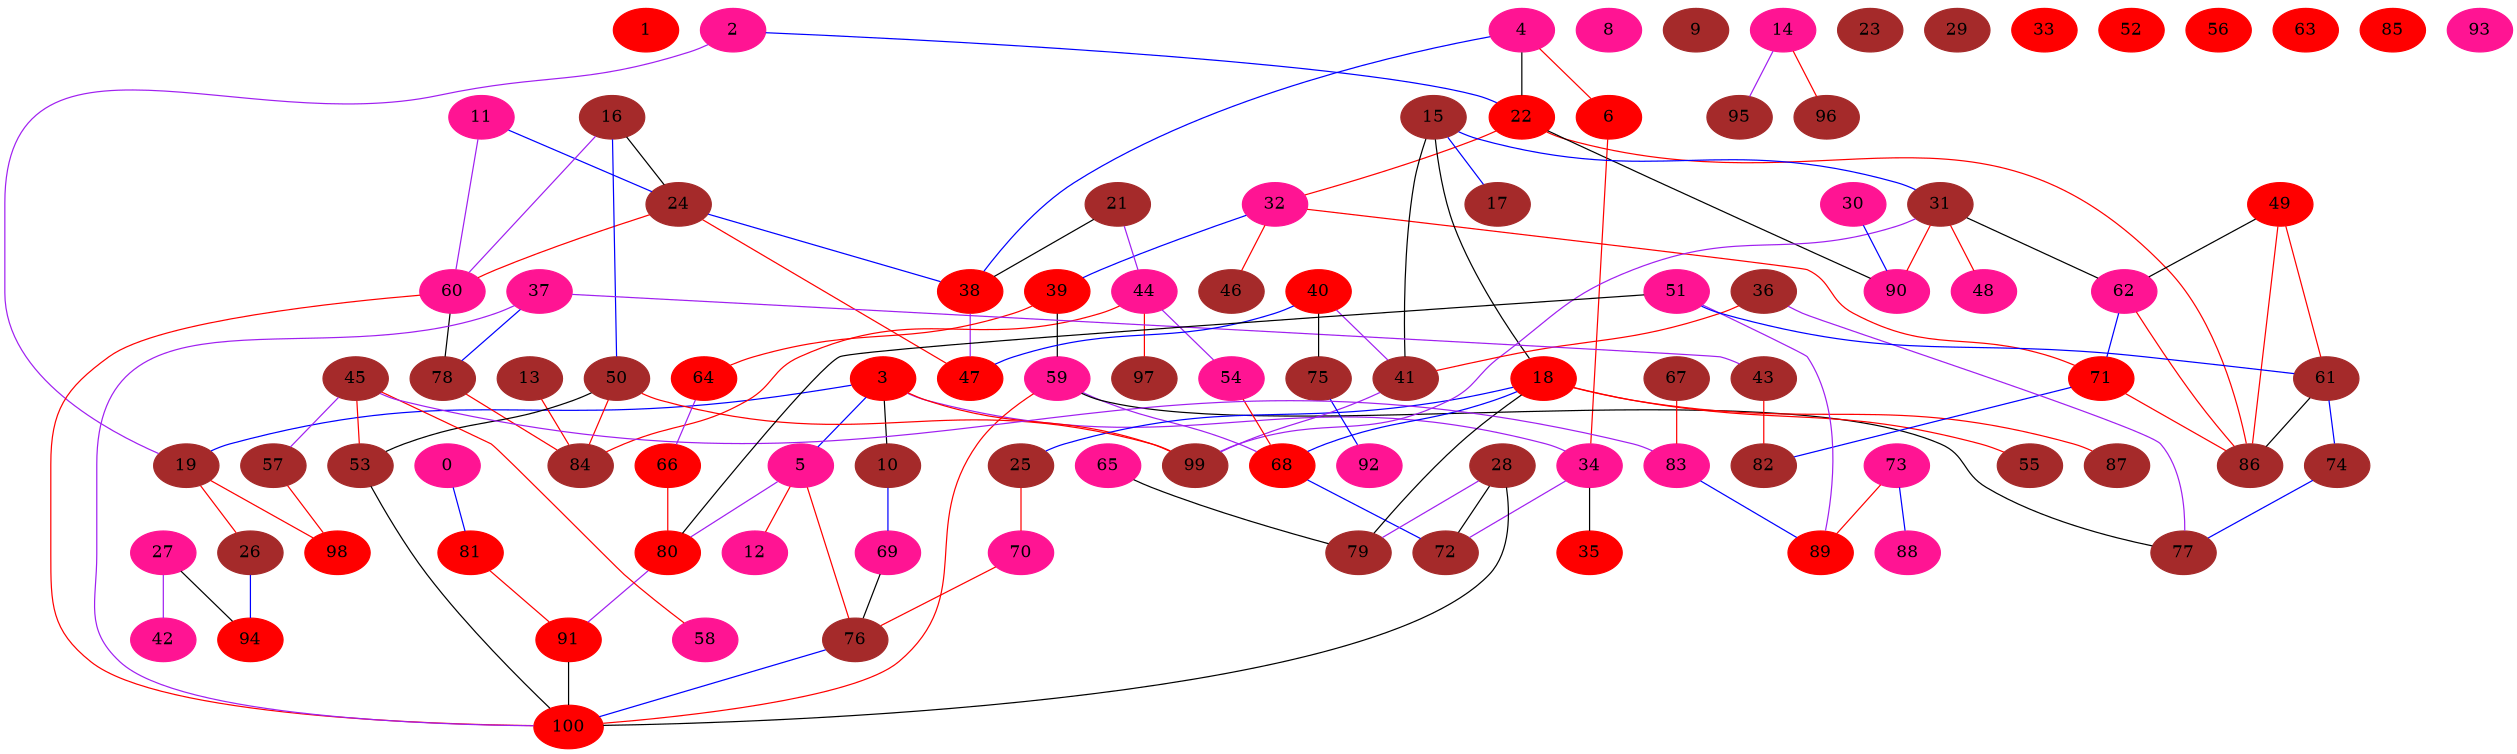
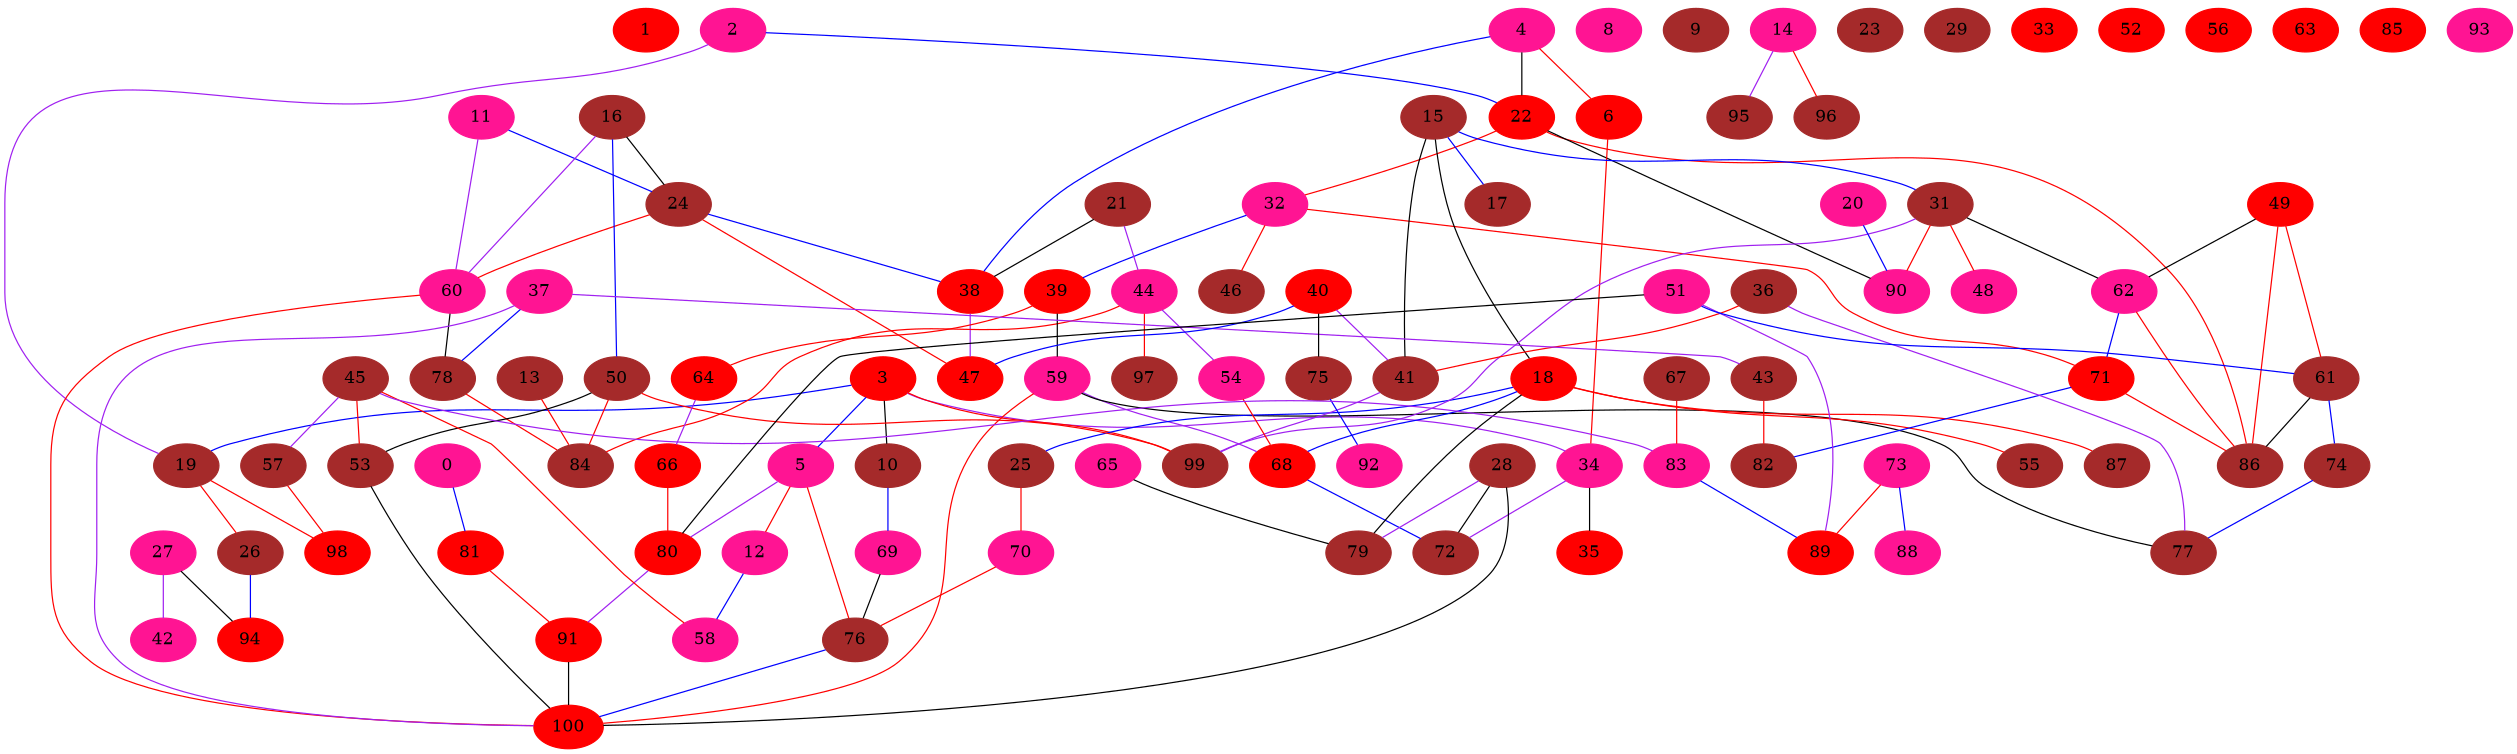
(1853, 204) -> (1853, 204)
none -> (730, 596)
